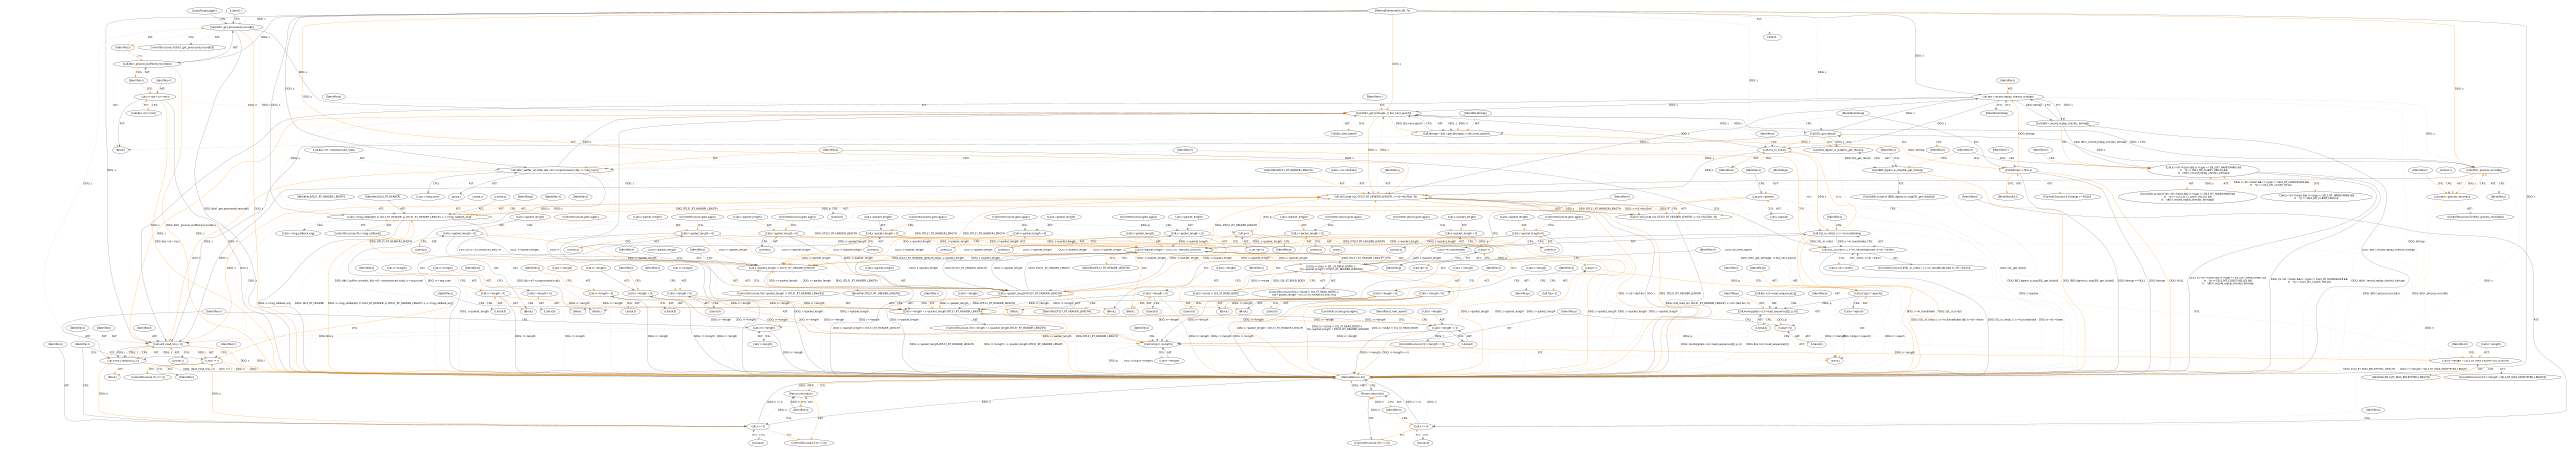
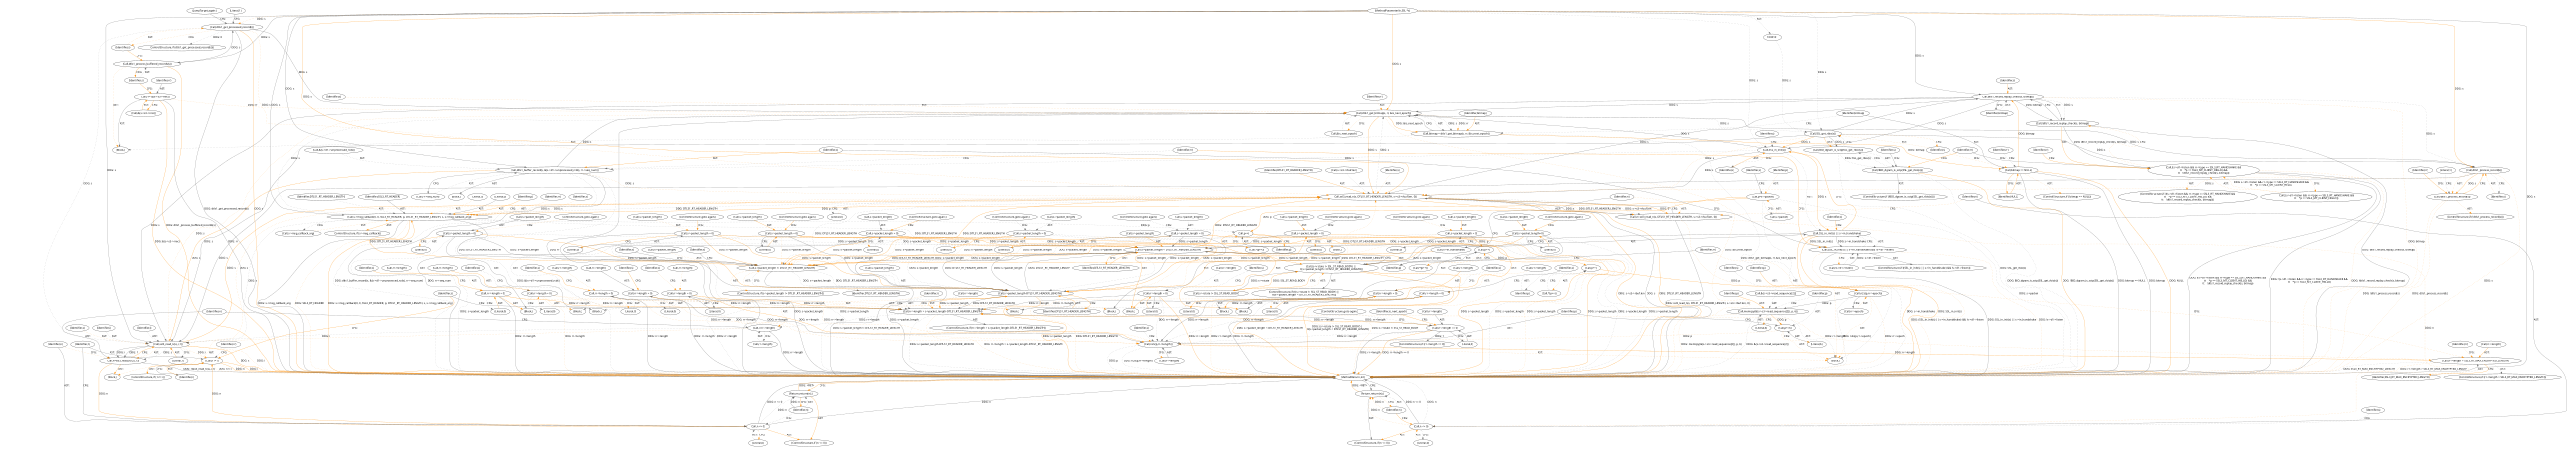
(218, 37) -> (218, 37)
(236, 48) -> (236, 48)
(1612, 117) -> (1782, 92)
(360, 118) -> none
(2015, 185) -> (2015, 185)
(881, 288) -> (1124, 262)
(326, 336) -> (326, 336)
